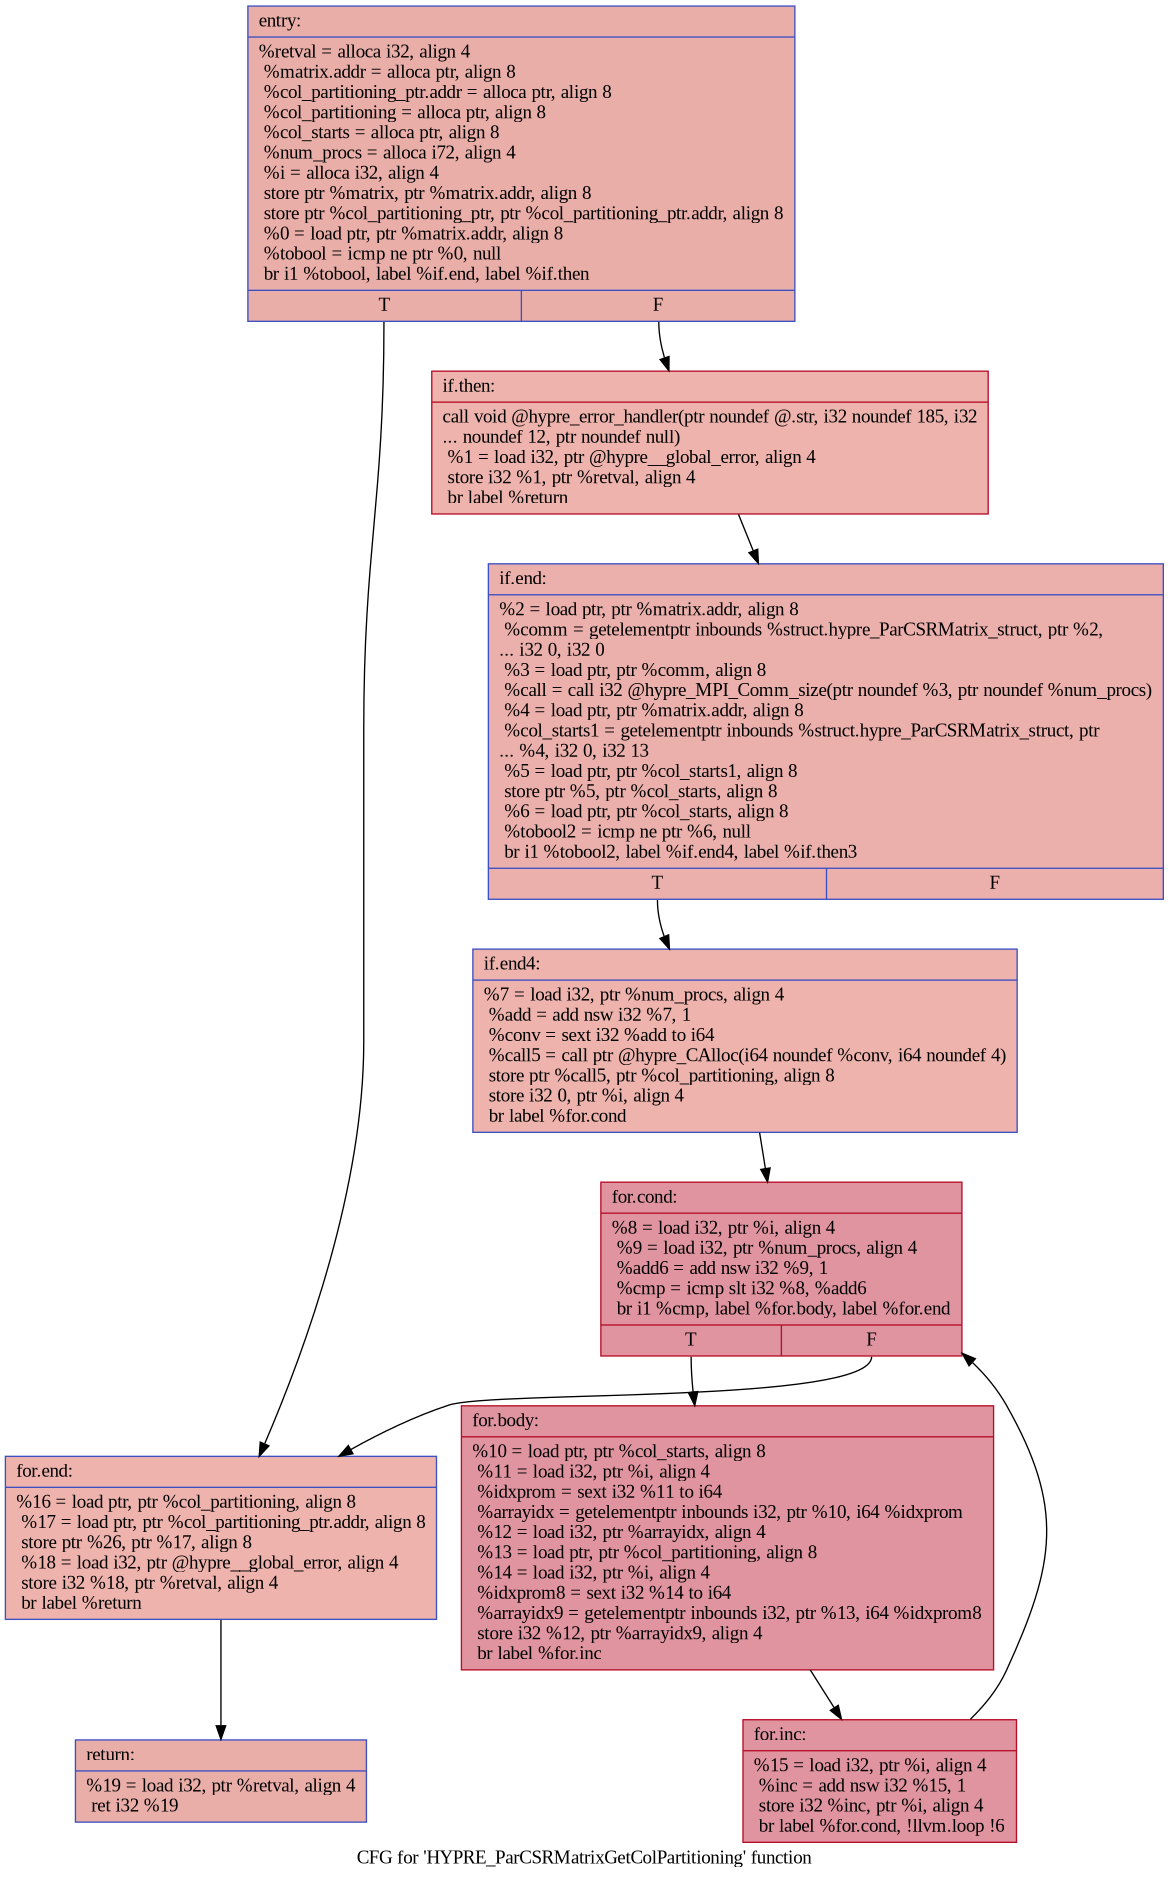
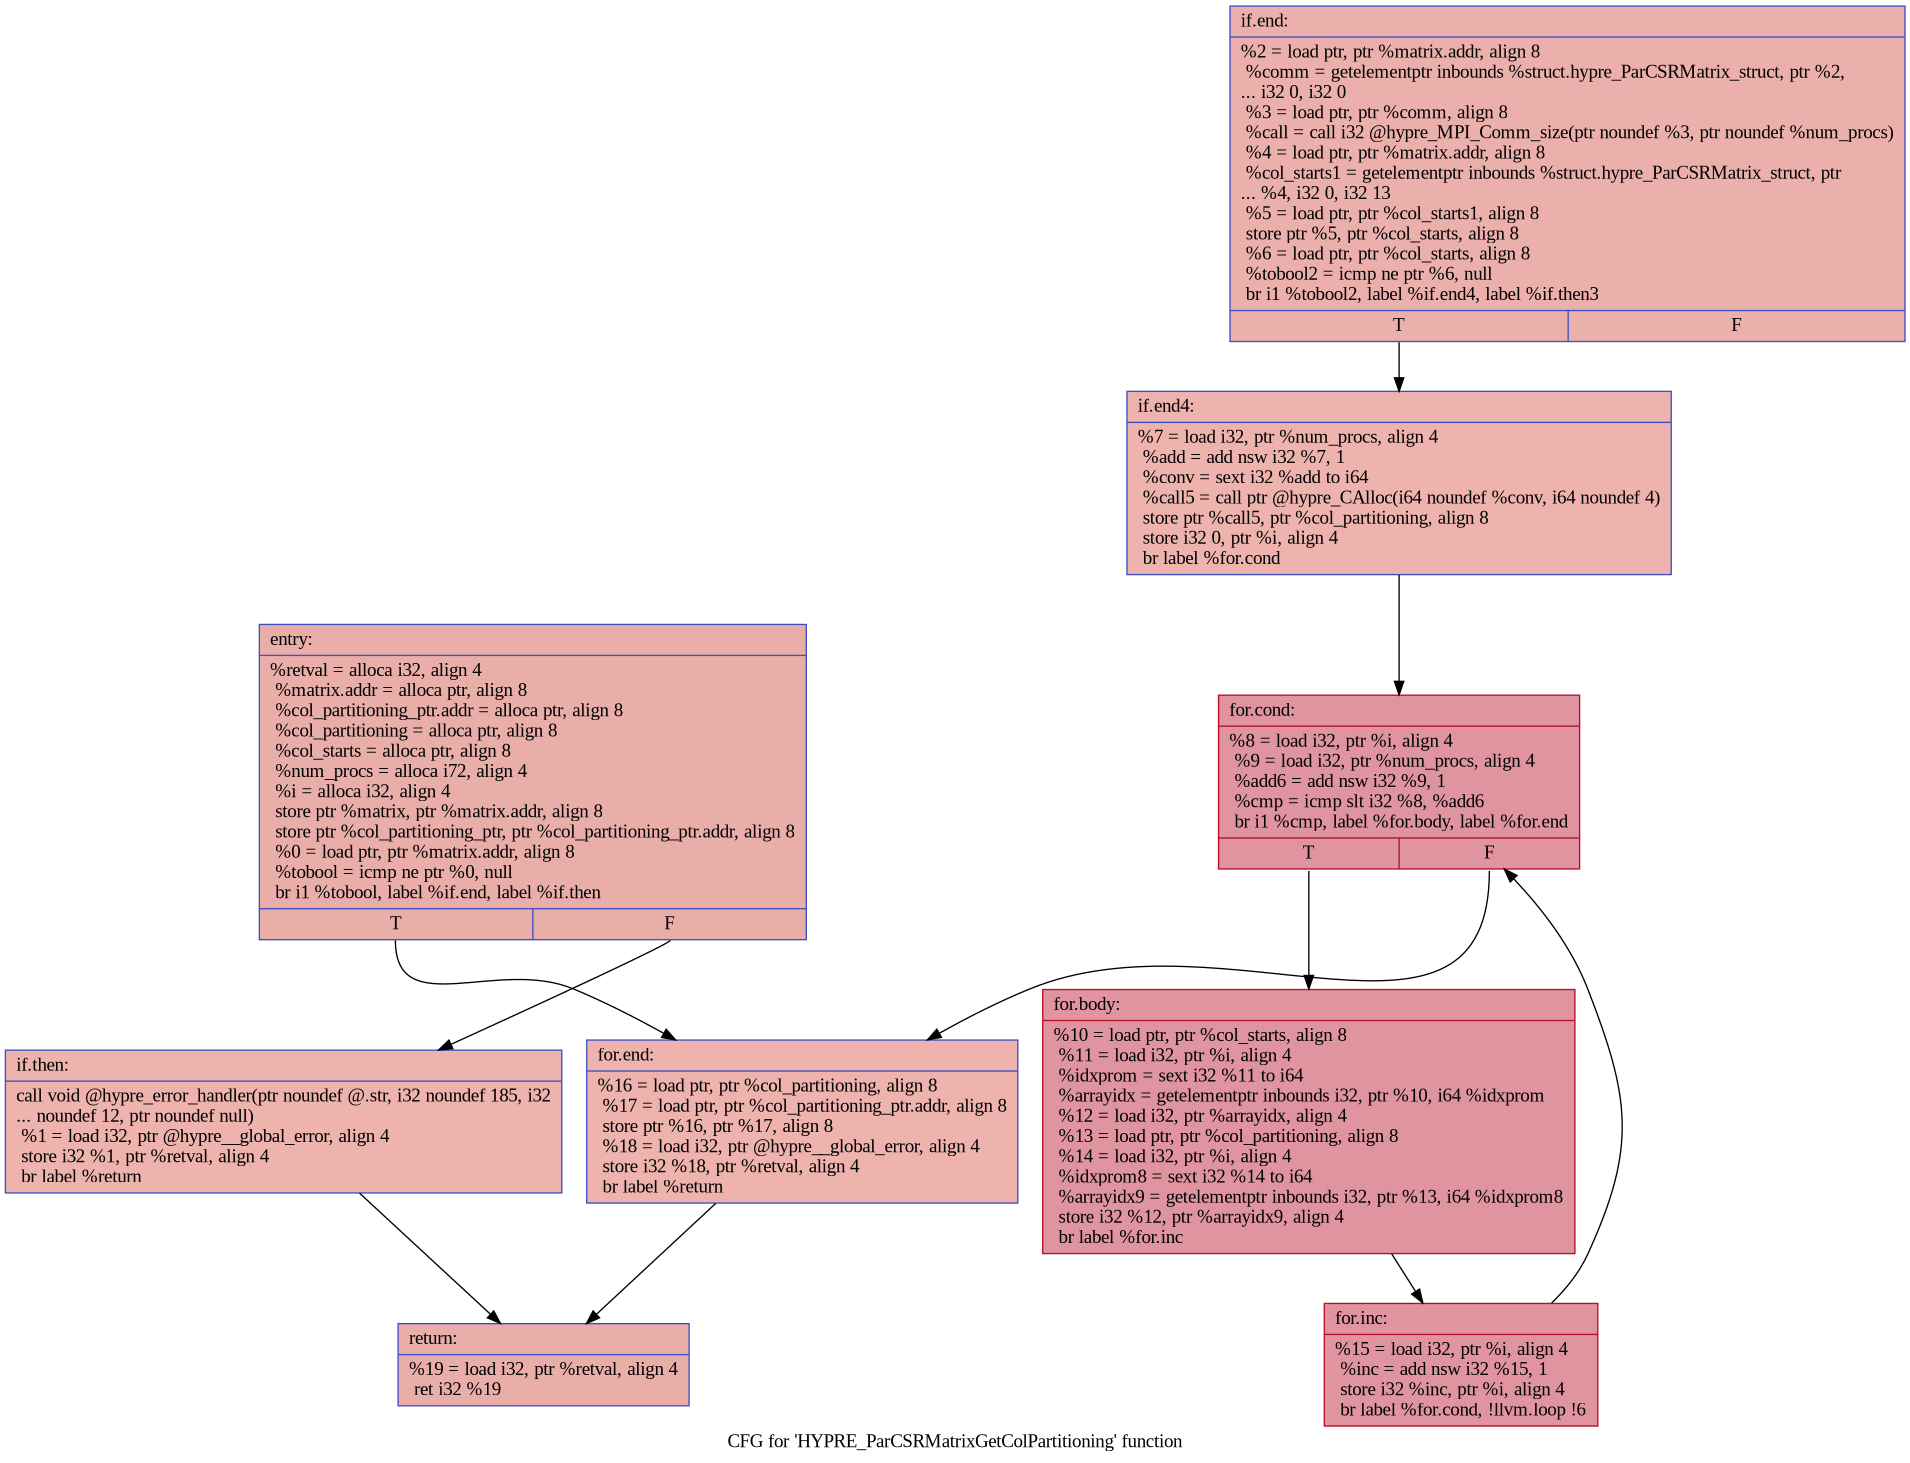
(710, 443) -> (284, 1122)
(746, 533) -> (425, 1254)
(134, 1543) -> (715, 1126)
